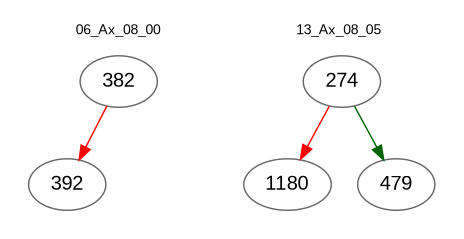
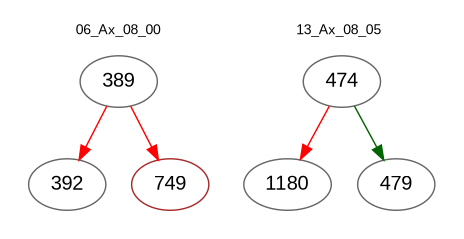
(119, 82) -> (119, 82)
(342, 82) -> (342, 82)
none -> (170, 185)
